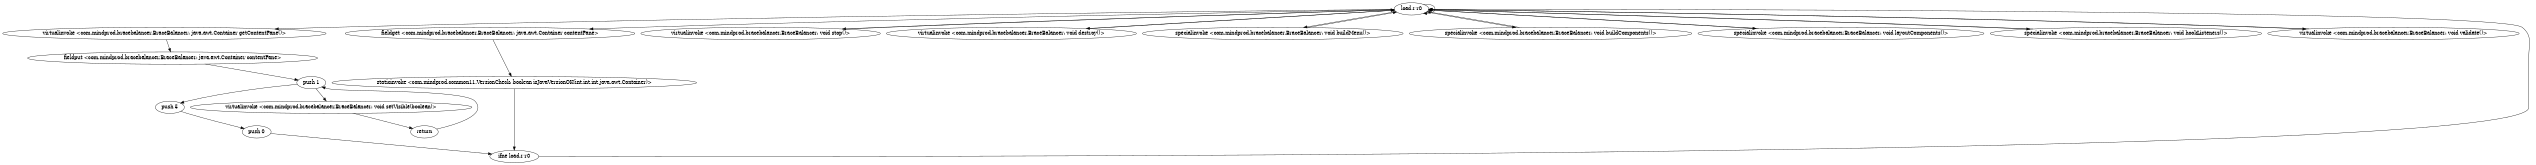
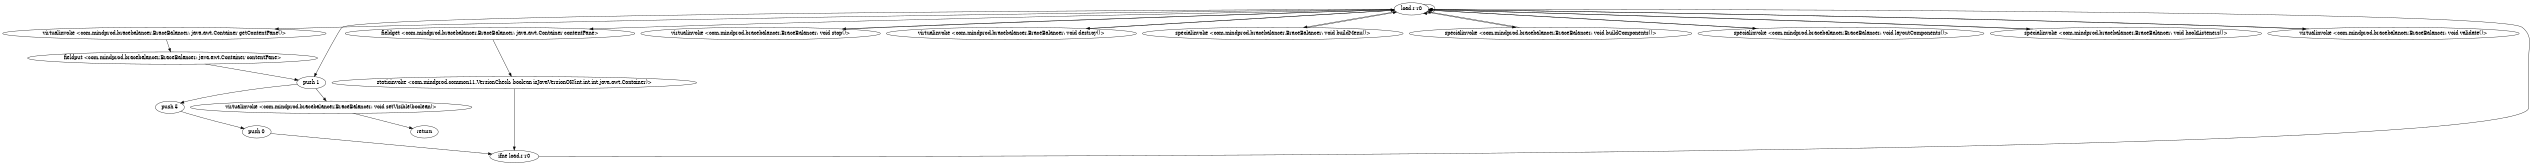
(428, 93) -> (841, 13)
